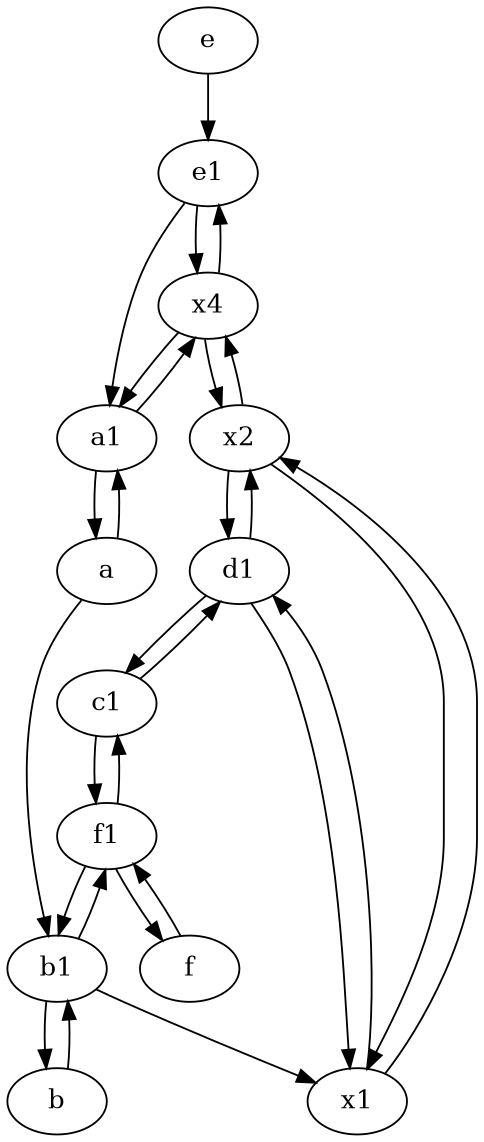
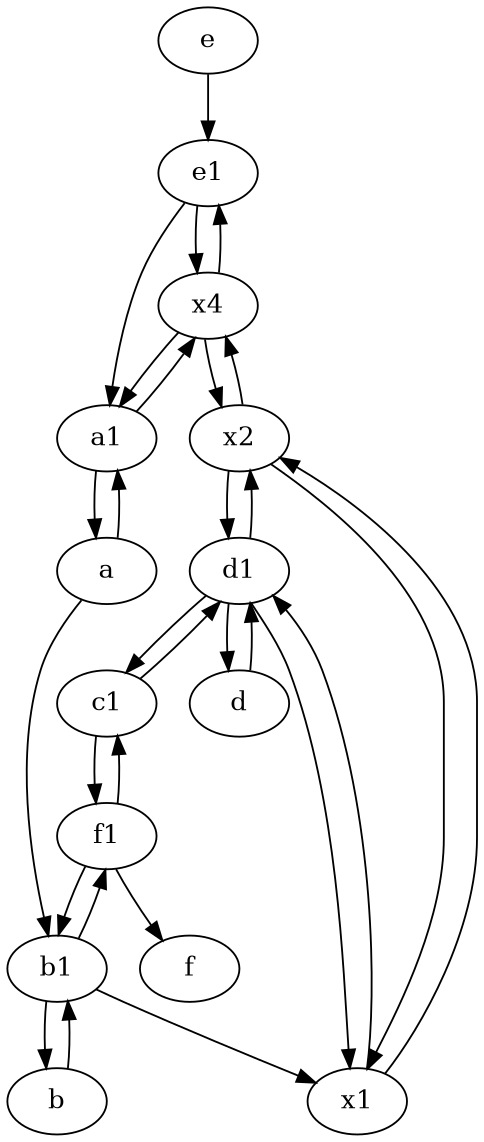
none -> (239, 704)
(164, 907) -> none
